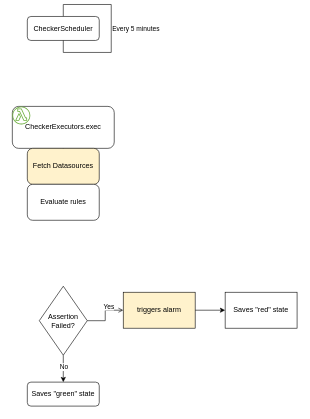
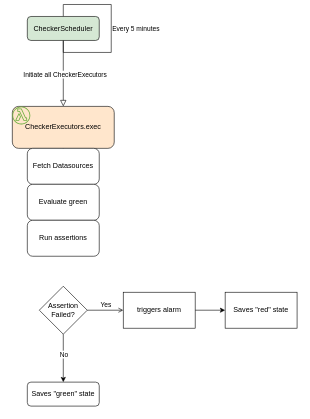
(63, 29) -> (63, 29)
none -> (63, 77)
(63, 128) -> (63, 128)
(63, 167) -> (63, 167)
(63, 203) -> (63, 203)
none -> (63, 239)
(159, 311) -> (159, 311)
(63, 321) -> (63, 311)
